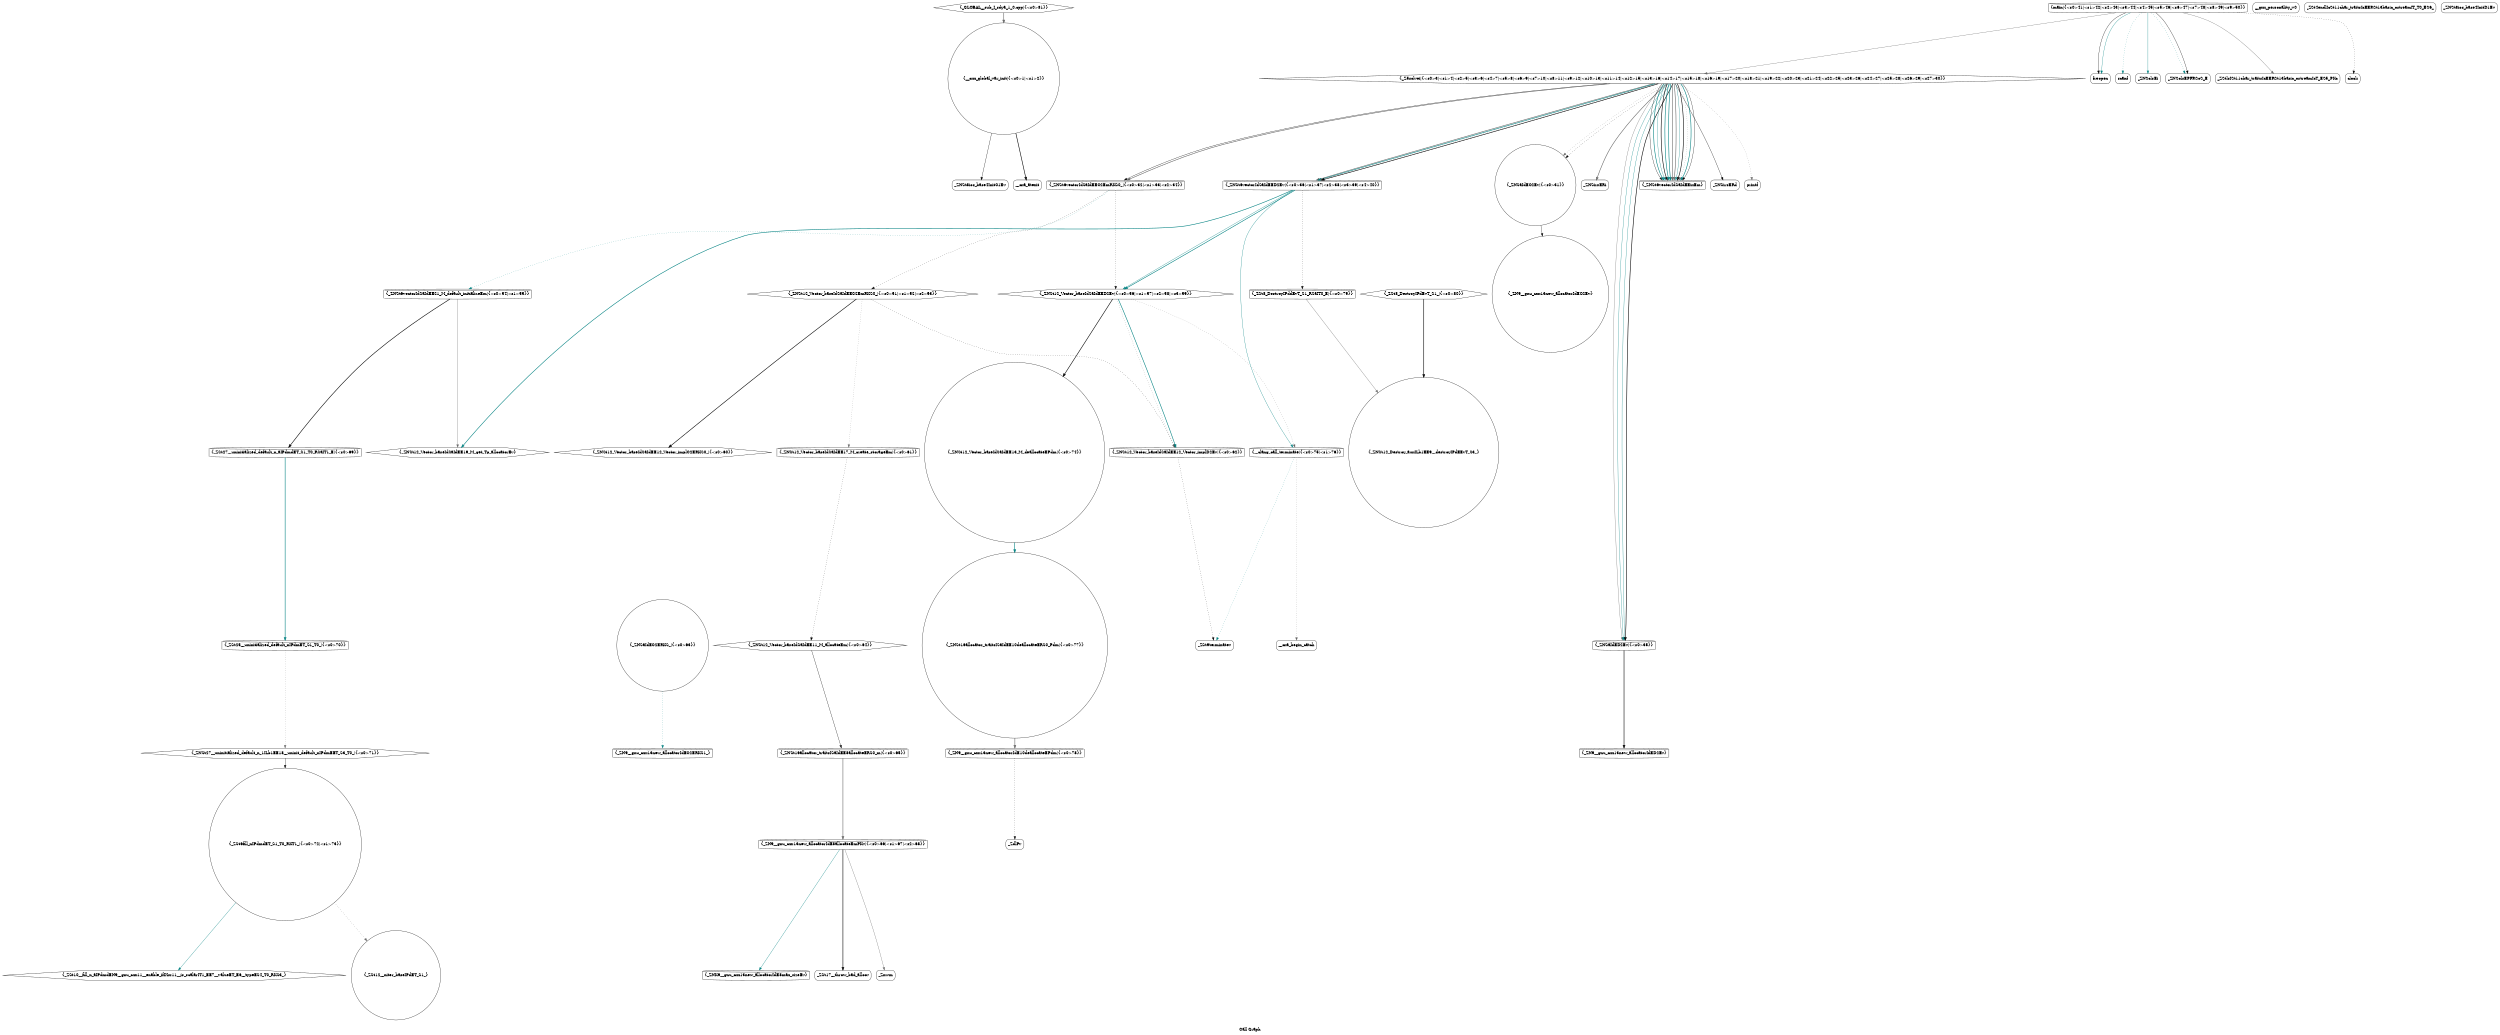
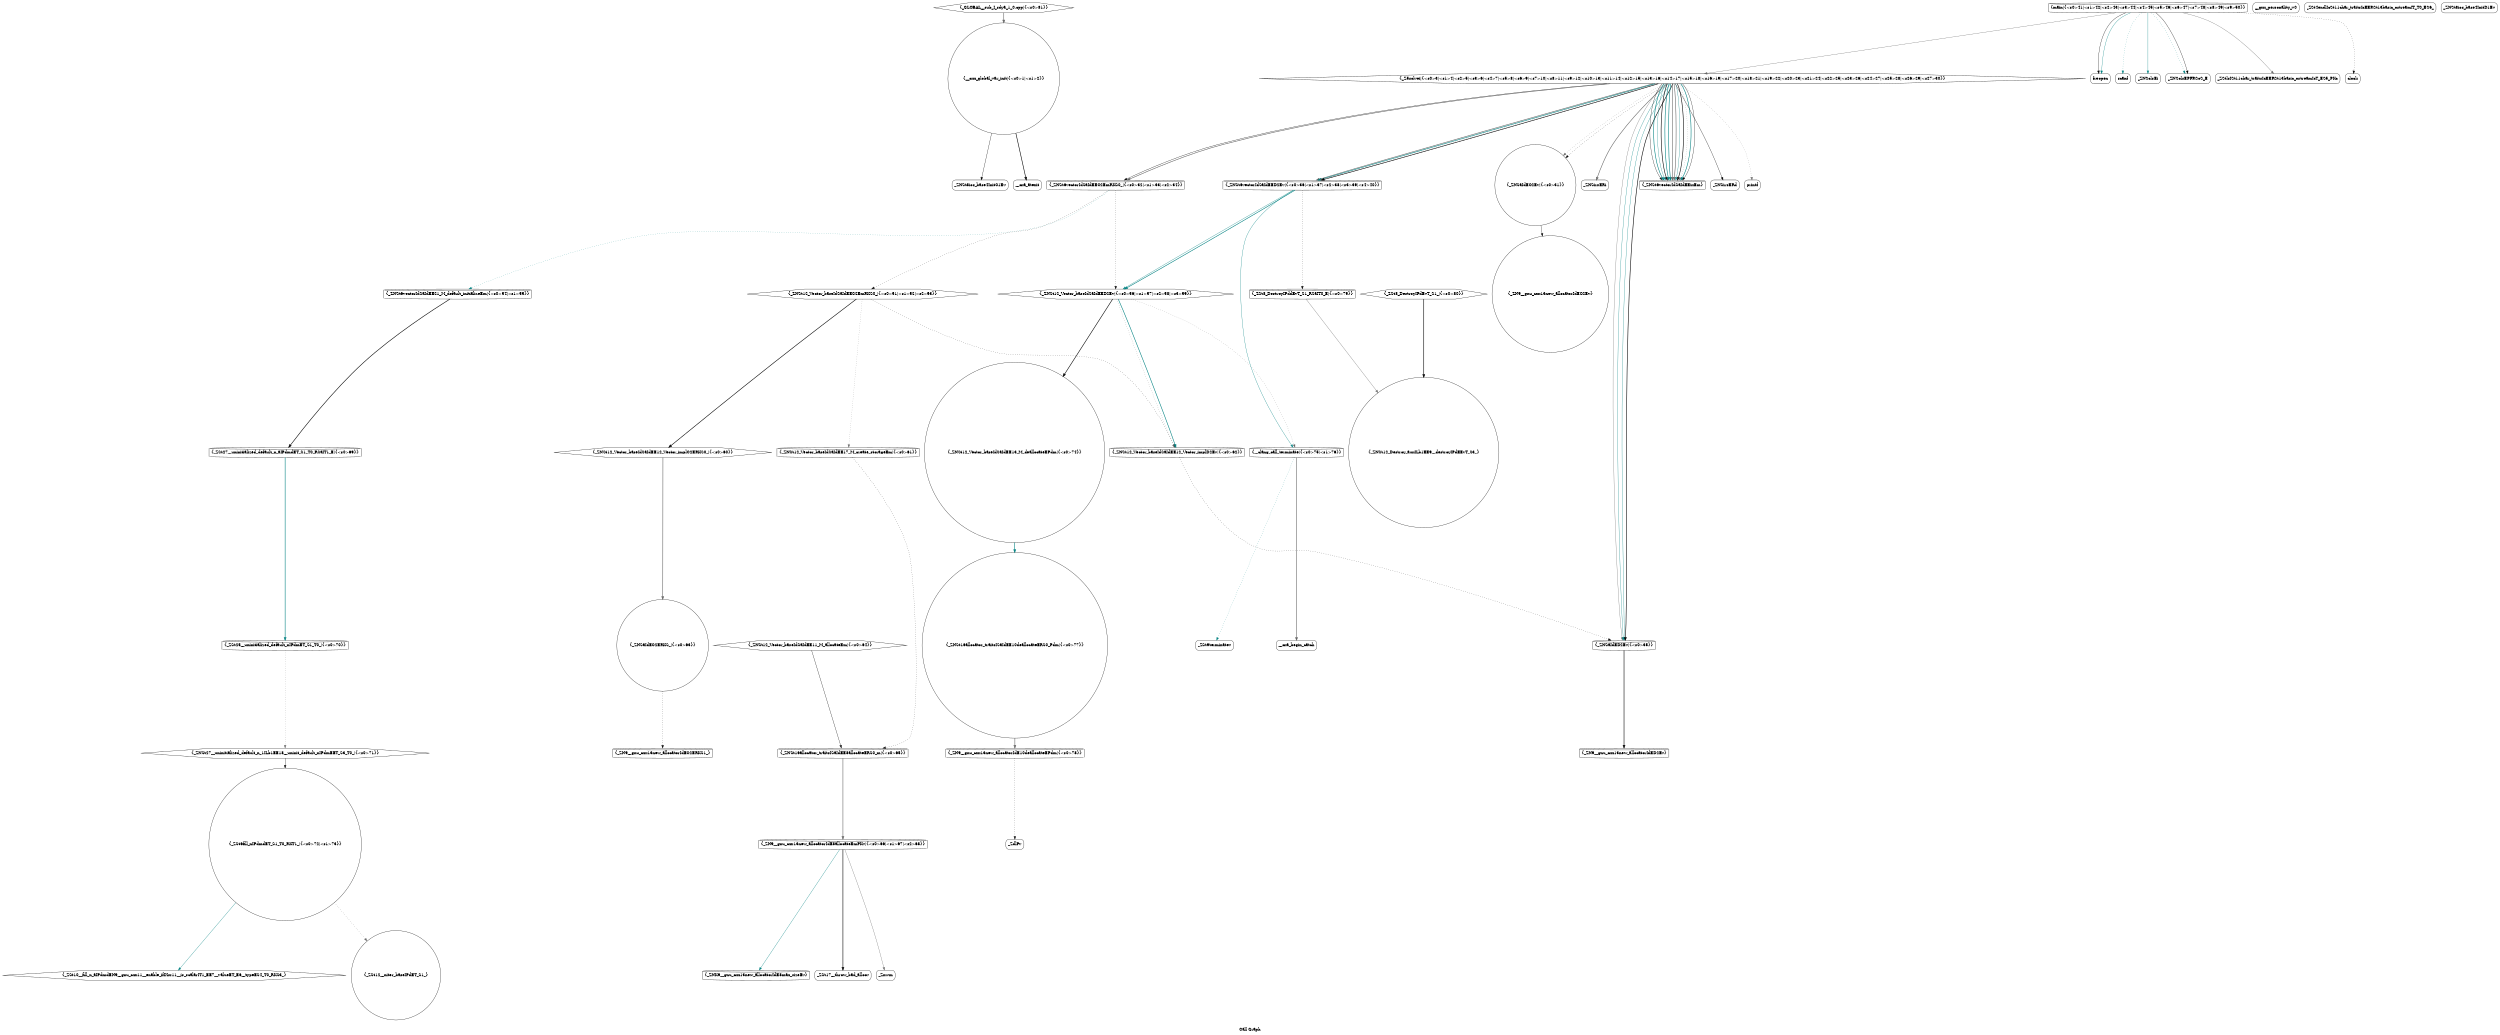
(458, 452) -> none
none -> (663, 527)
(829, 547) -> (914, 603)
(1196, 547) -> (1376, 566)
(1297, 547) -> (1297, 547)
(663, 718) -> (663, 718)
